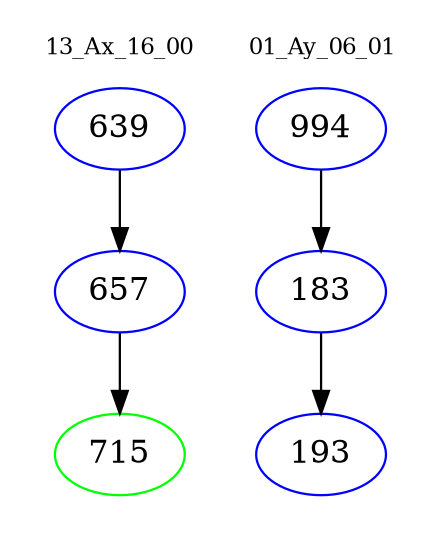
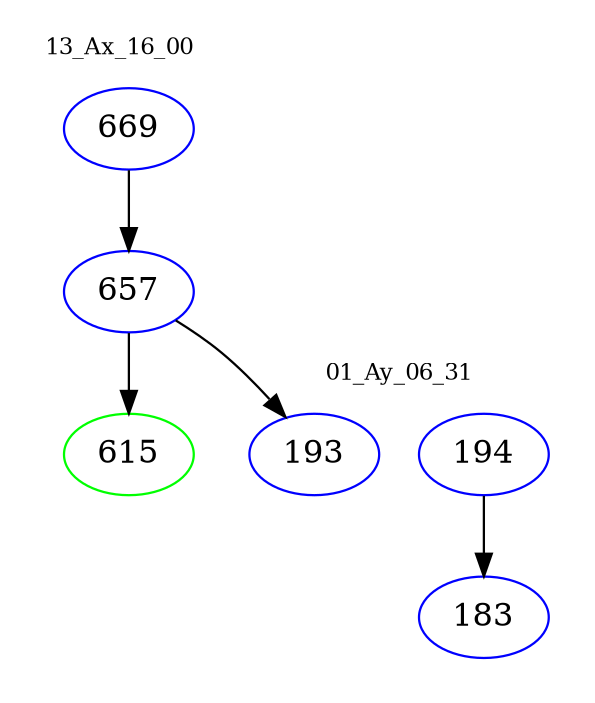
(322, 49) -> (399, 374)
(120, 129) -> (129, 129)
(321, 129) -> (484, 454)
(321, 362) -> (246, 375)
(120, 454) -> (129, 454)
